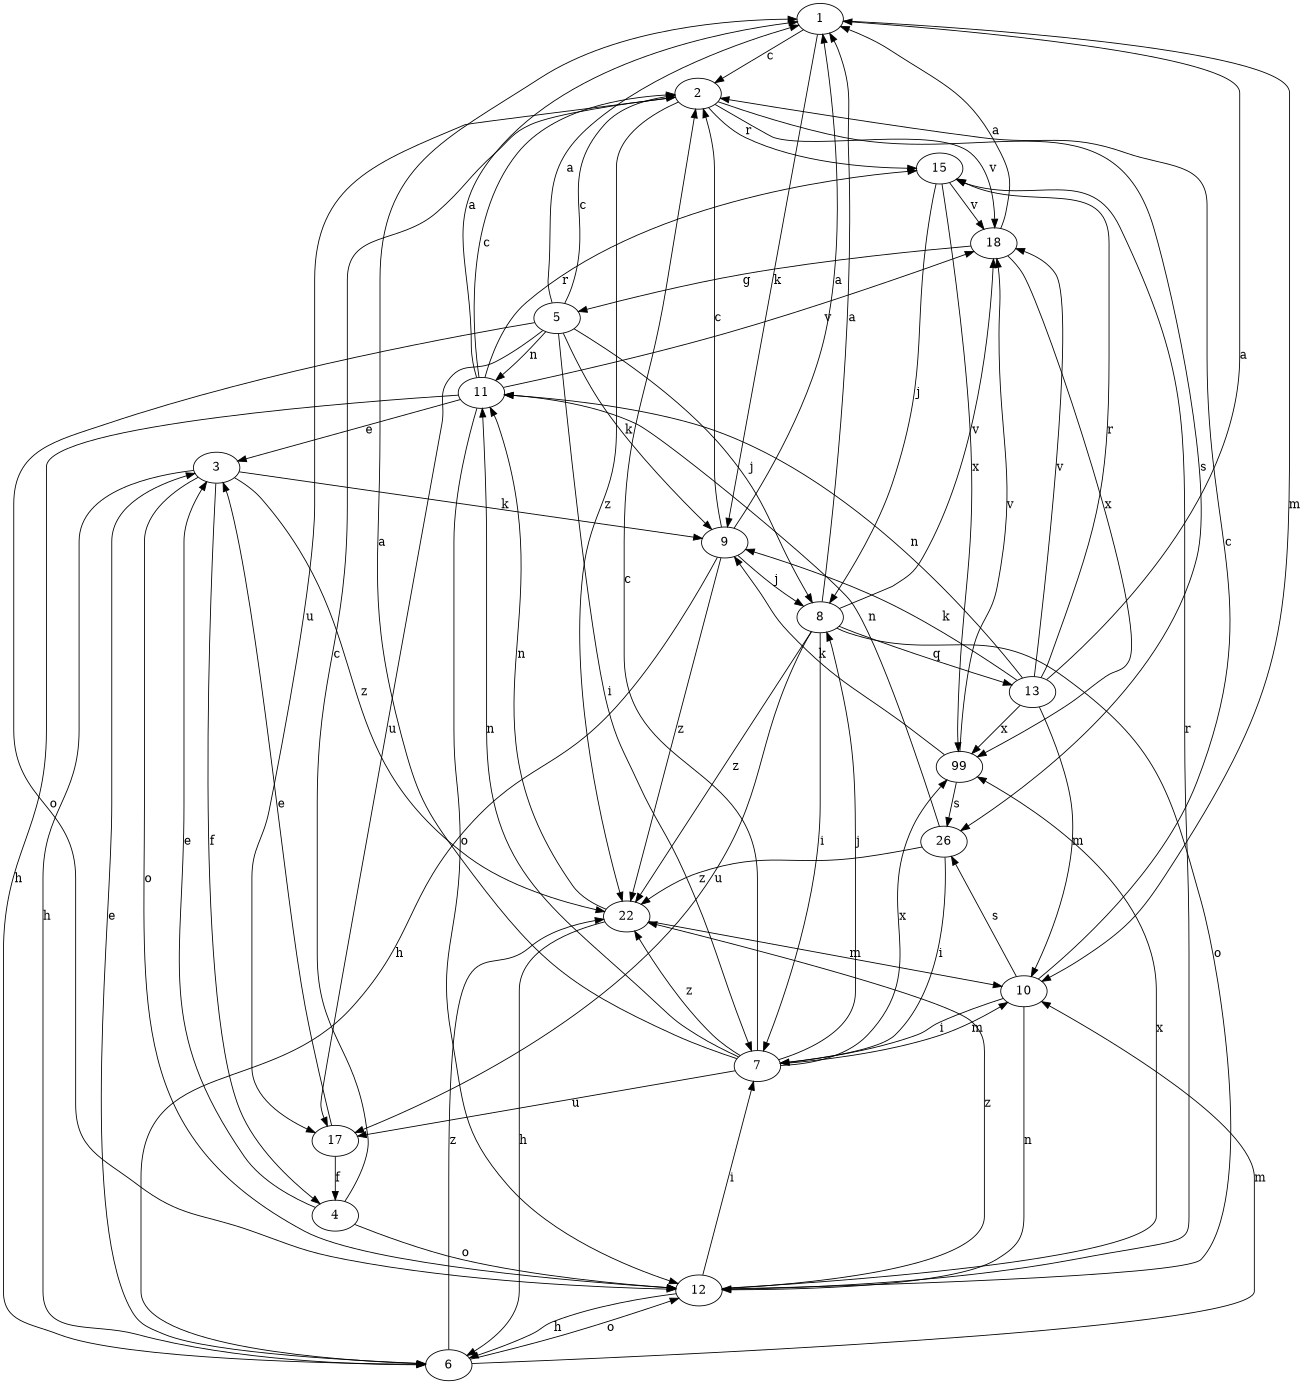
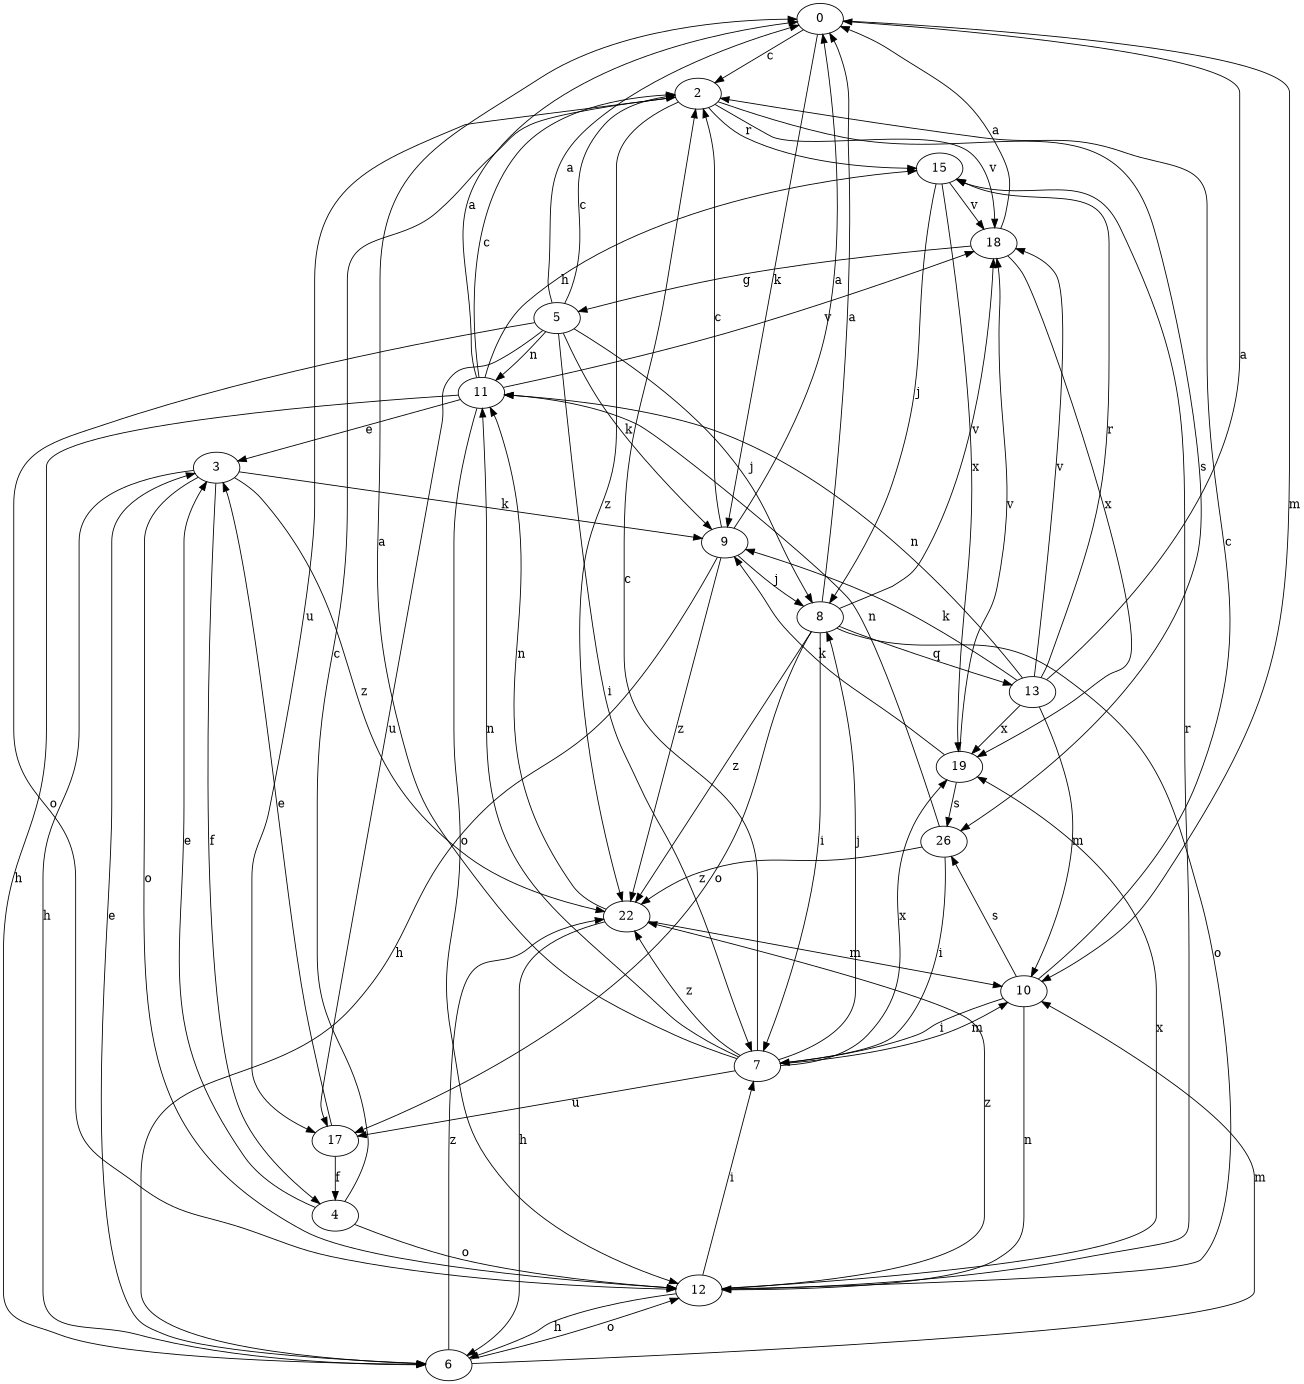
(820, 19) -> (820, 19)
(565, 281) -> (565, 281)
(959, 767) -> (959, 767)
(719, 879) -> (719, 879)
